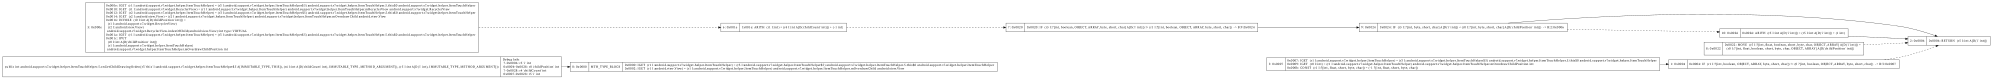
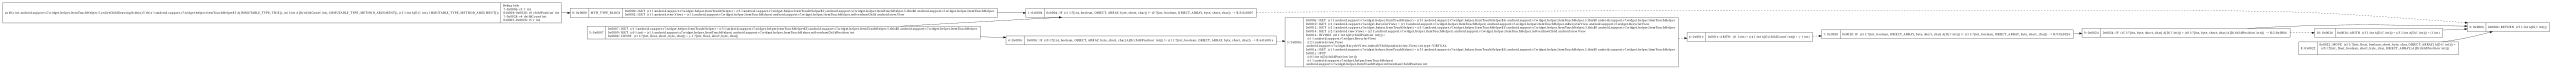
none -> (1010, 13)
none -> (1141, 40)
(1885, 44) -> (2466, 38)
